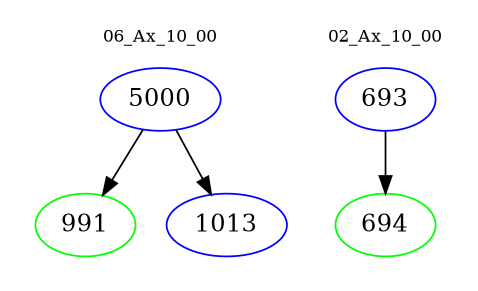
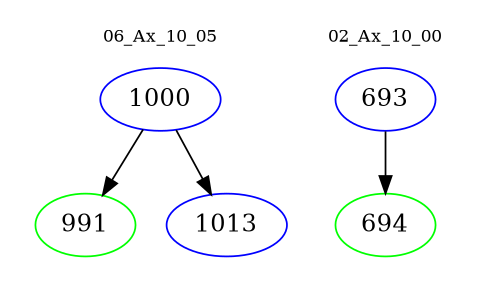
(160, 38) -> (160, 38)
(160, 99) -> (160, 99)
